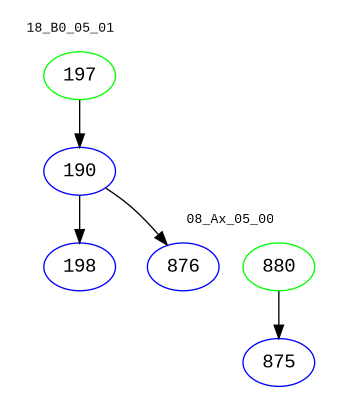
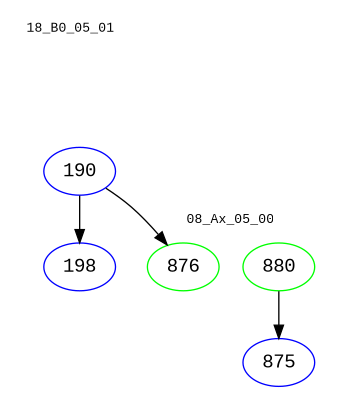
(80, 76) -> none
(183, 267) -> (183, 267)
